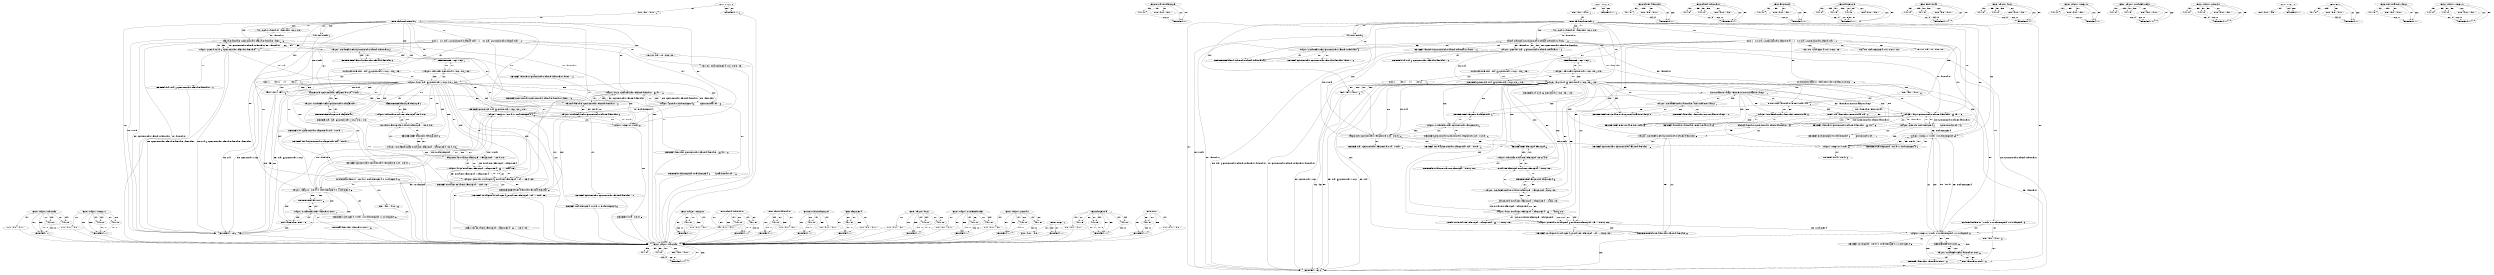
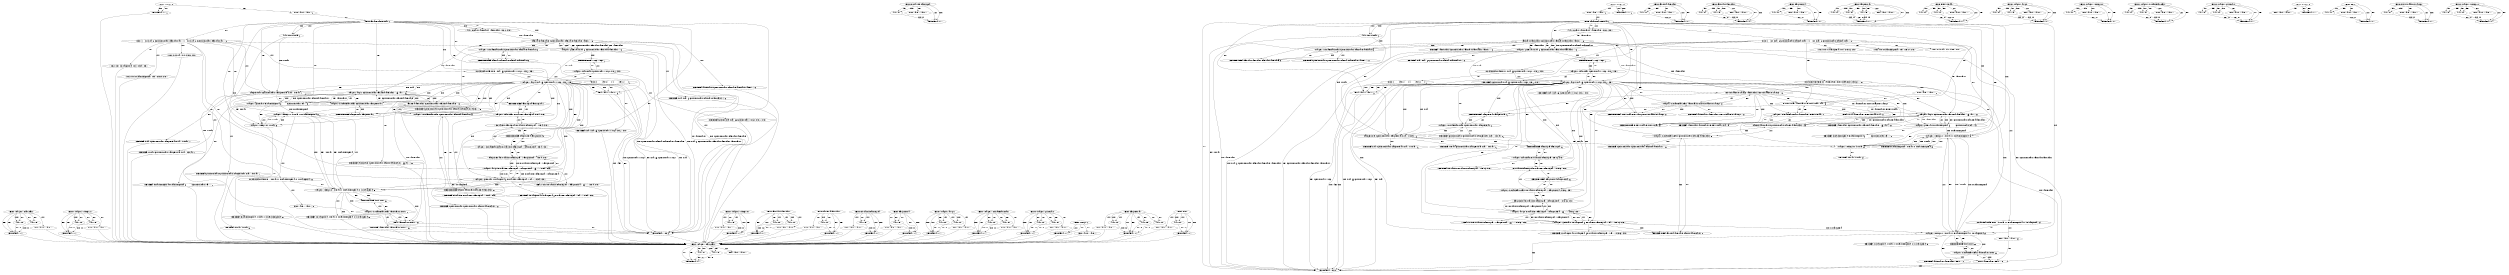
none -> (129, 66)
